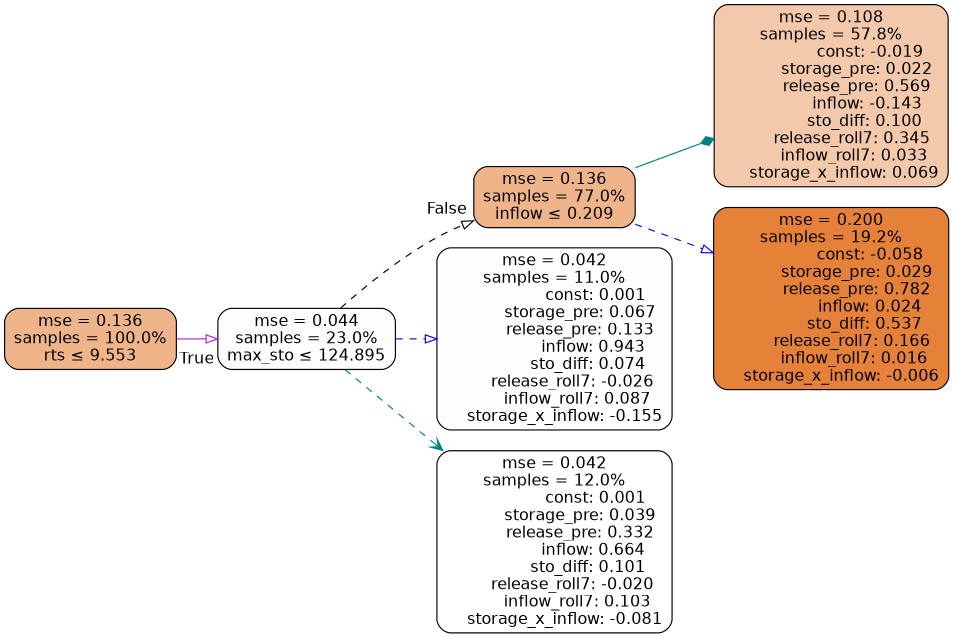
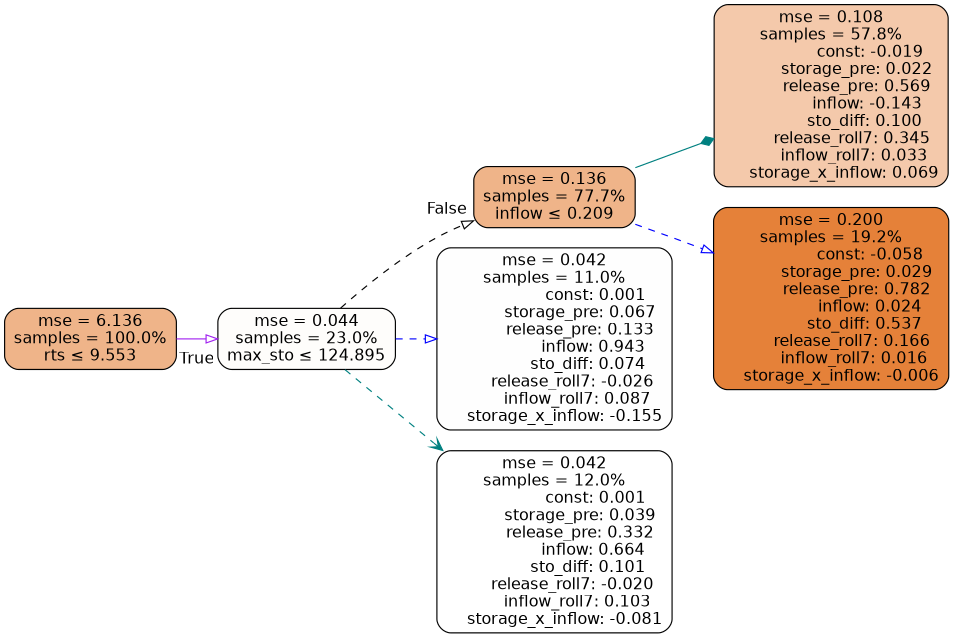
(554, 197) -> (554, 197)
(90, 339) -> (90, 339)
